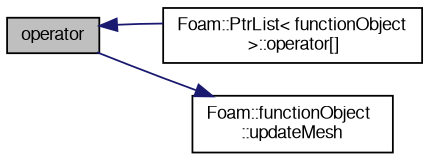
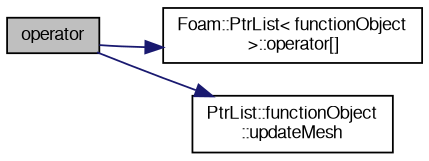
(140, 24) -> (122, 46)
(293, 124) -> (293, 124)
